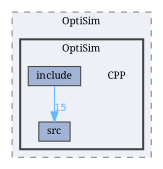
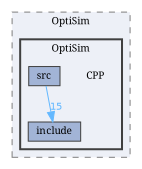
(54, 99) -> (48, 99)
